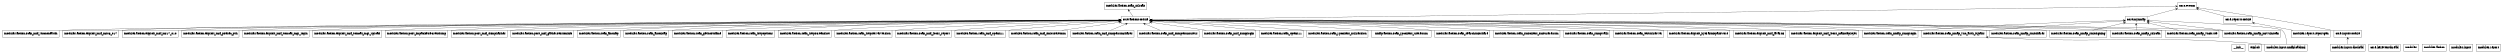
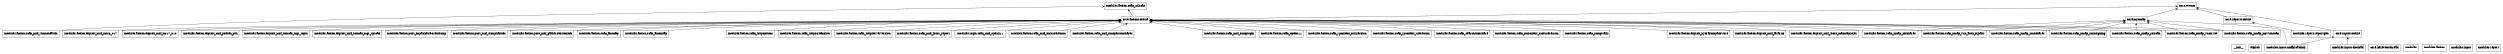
(589, 24) -> (581, 14)
none -> (2087, 26)
(697, 34) -> none
(980, 34) -> (980, 34)
(1168, 34) -> none
(1401, 34) -> (1401, 34)
(1639, 34) -> none
(1890, 34) -> (1890, 34)
(2126, 40) -> (2316, 41)
